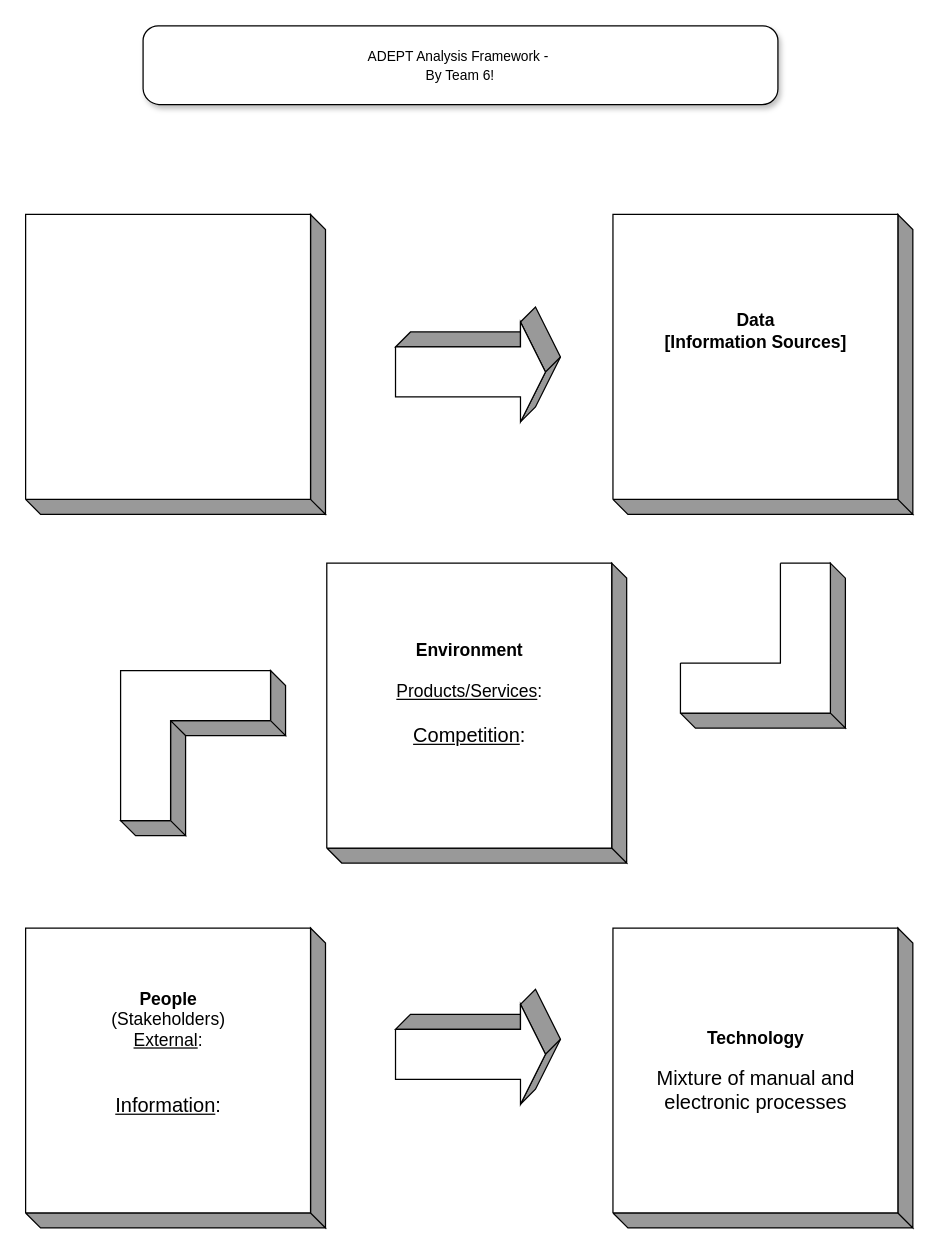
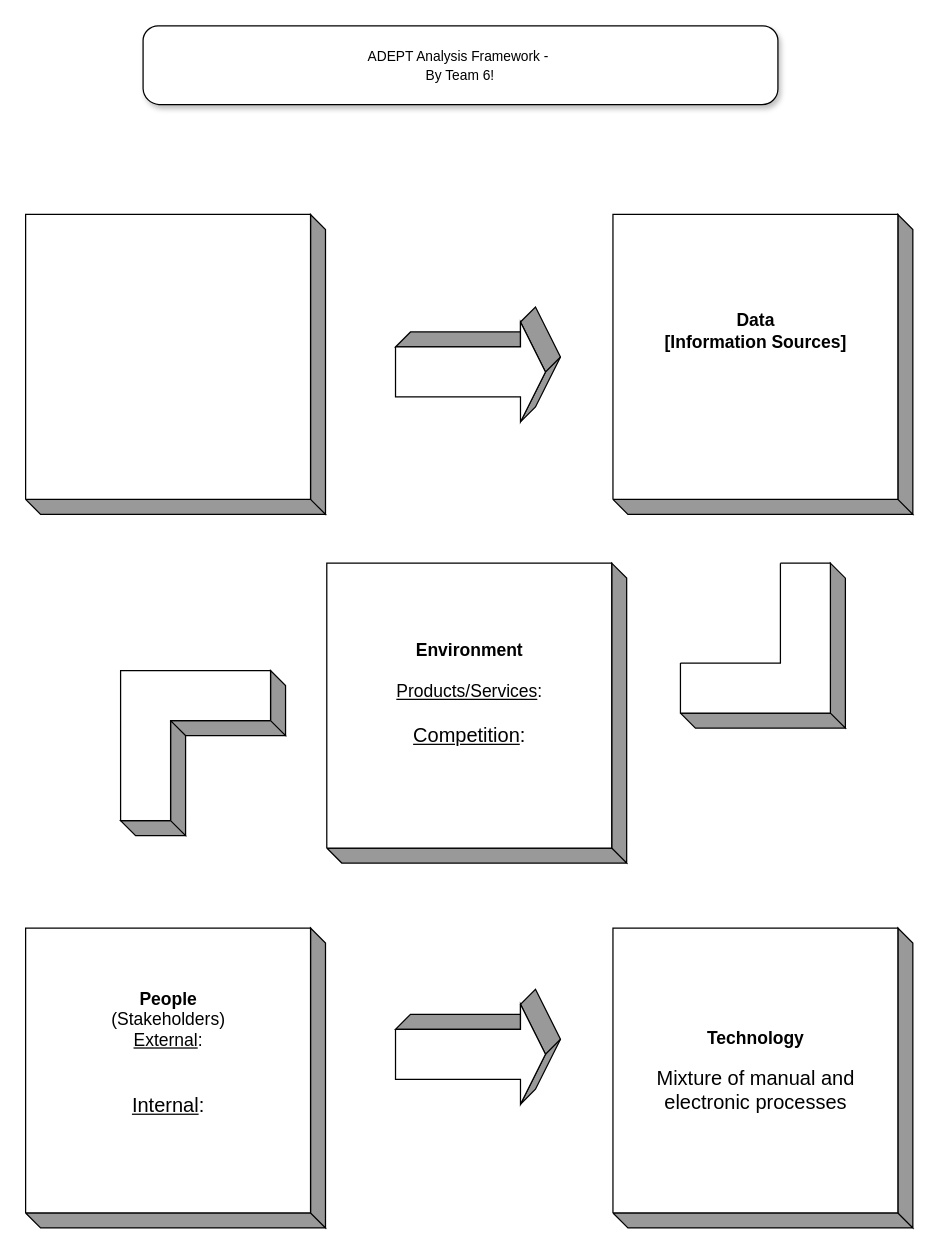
(169, 1071) -> (169, 1071)
